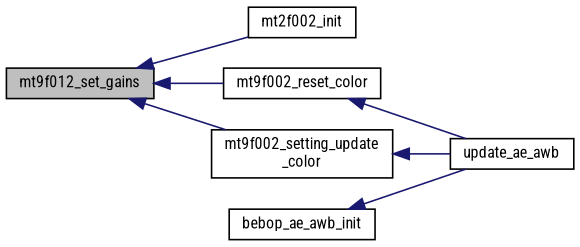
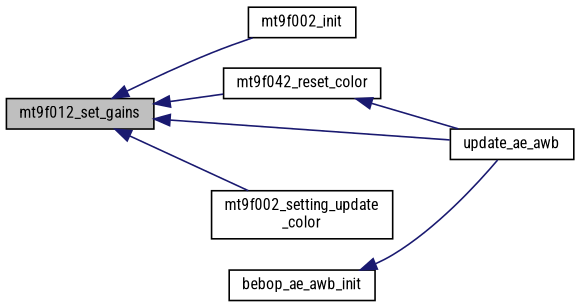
(302, 22) -> (302, 22)
(302, 83) -> (302, 83)
(430, 154) -> (310, 130)
